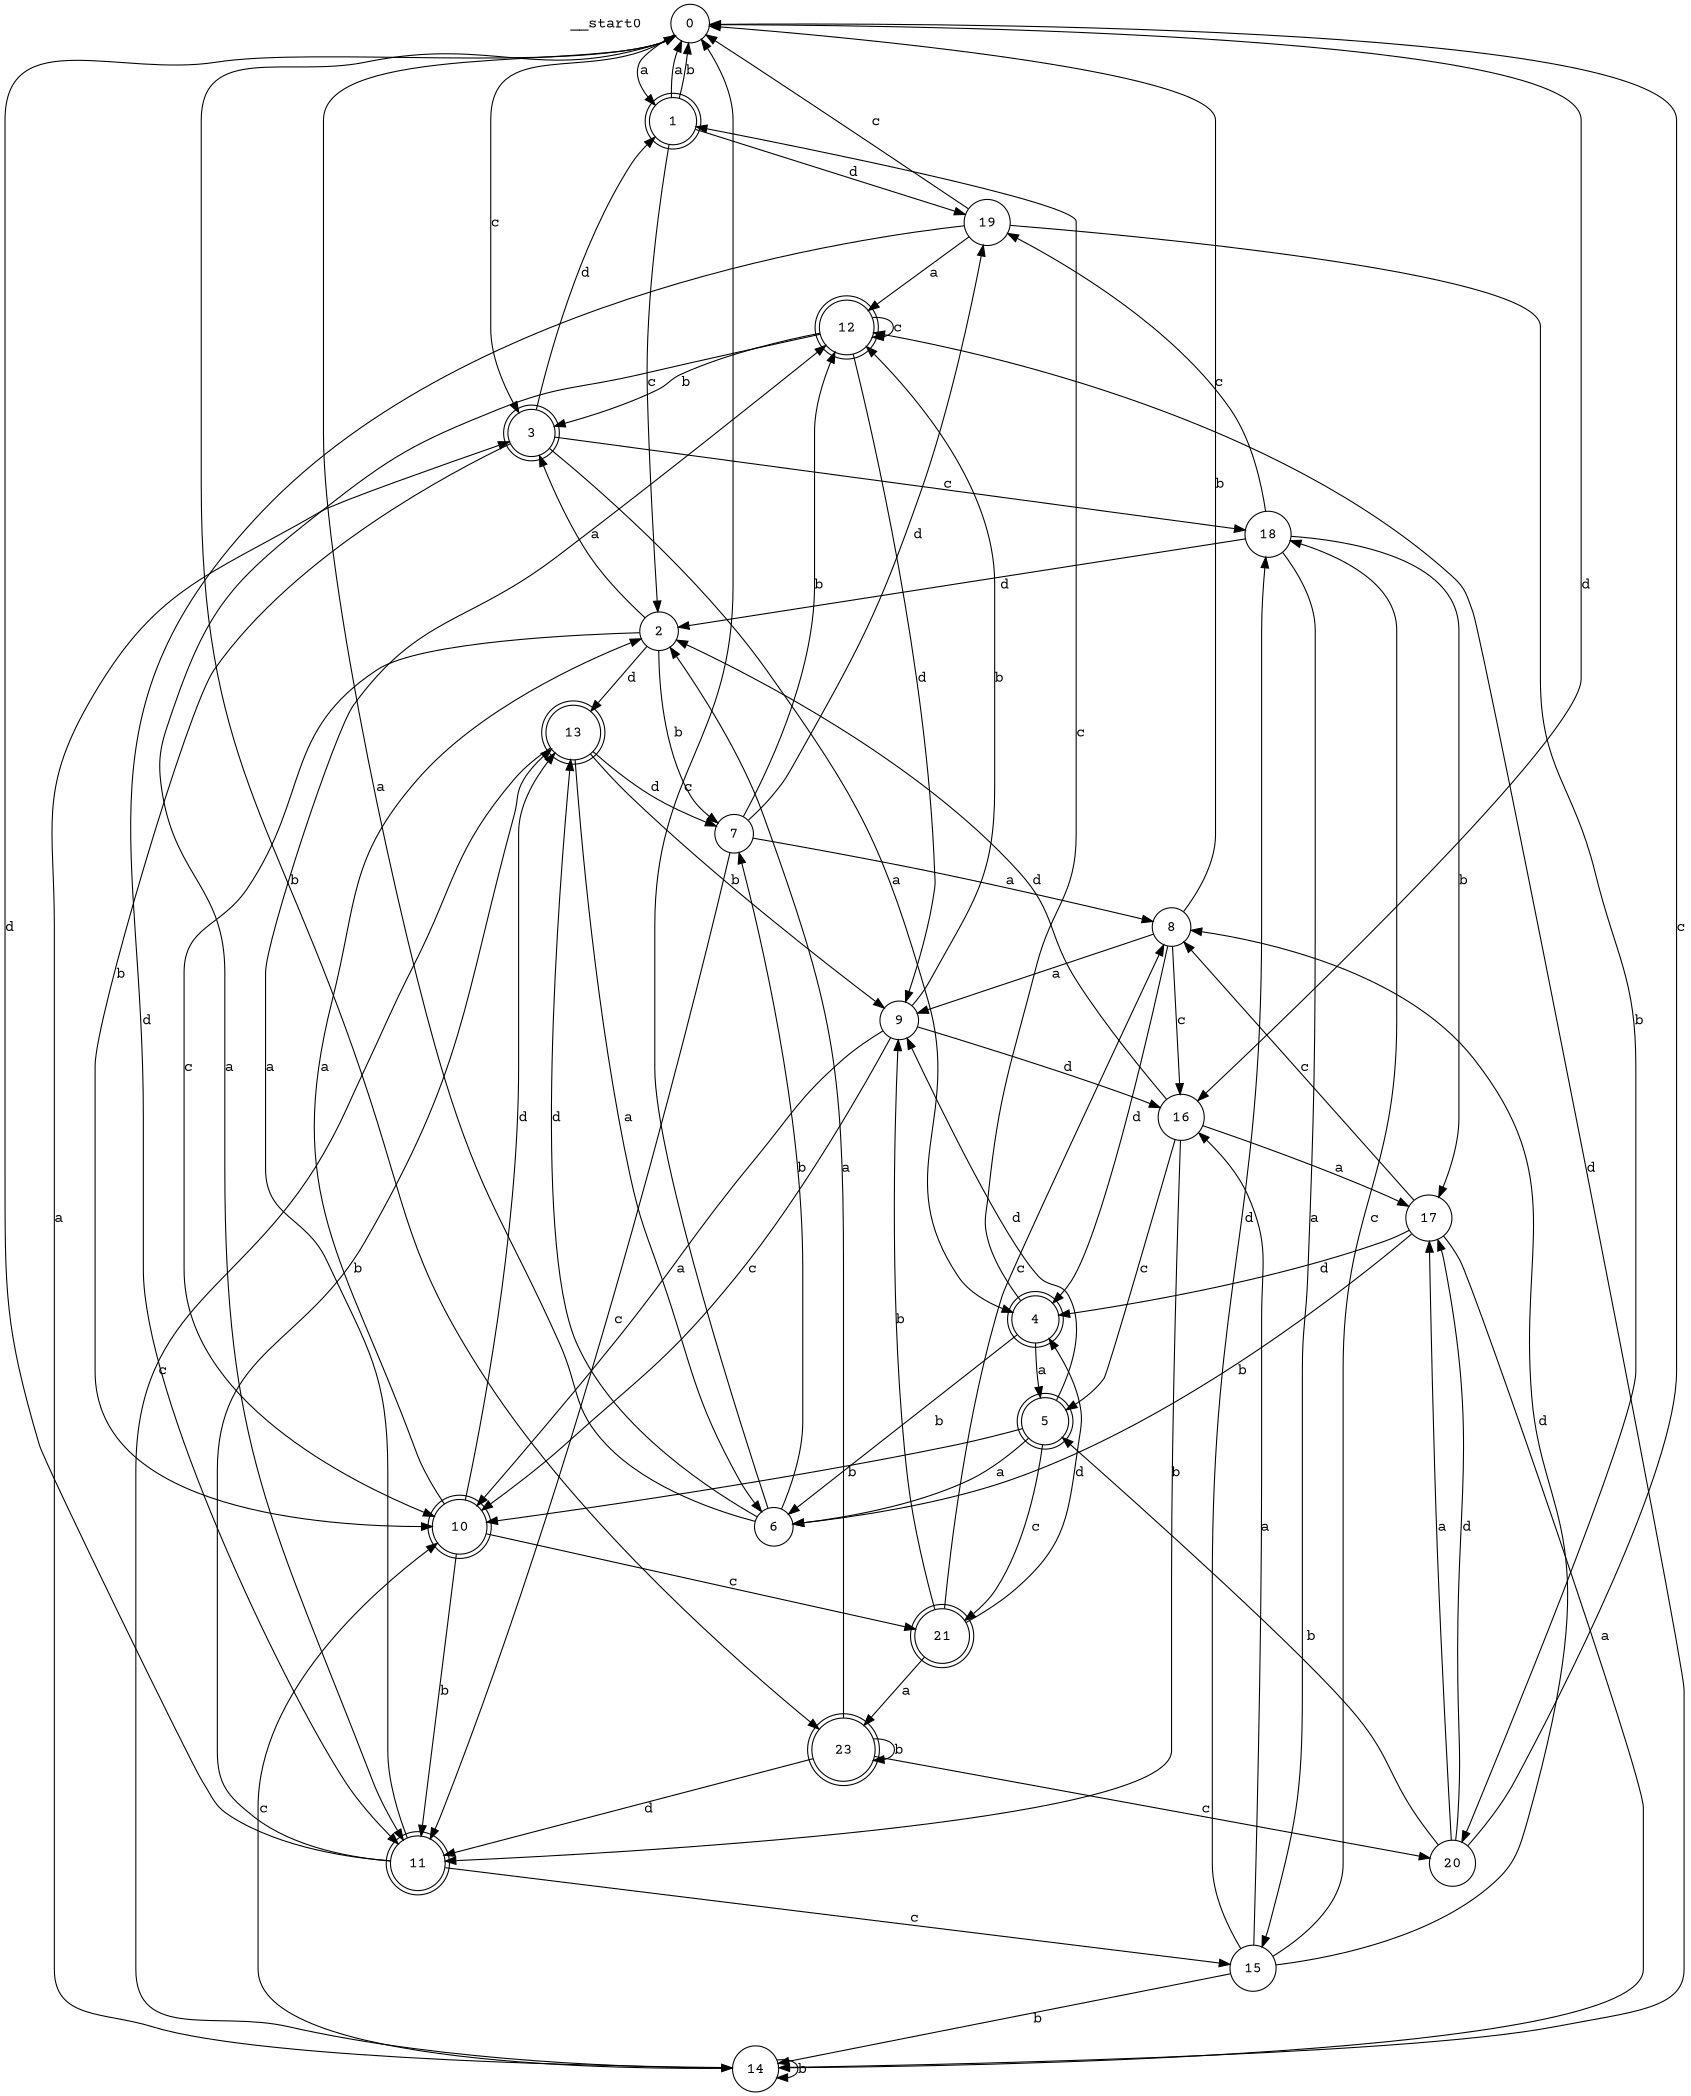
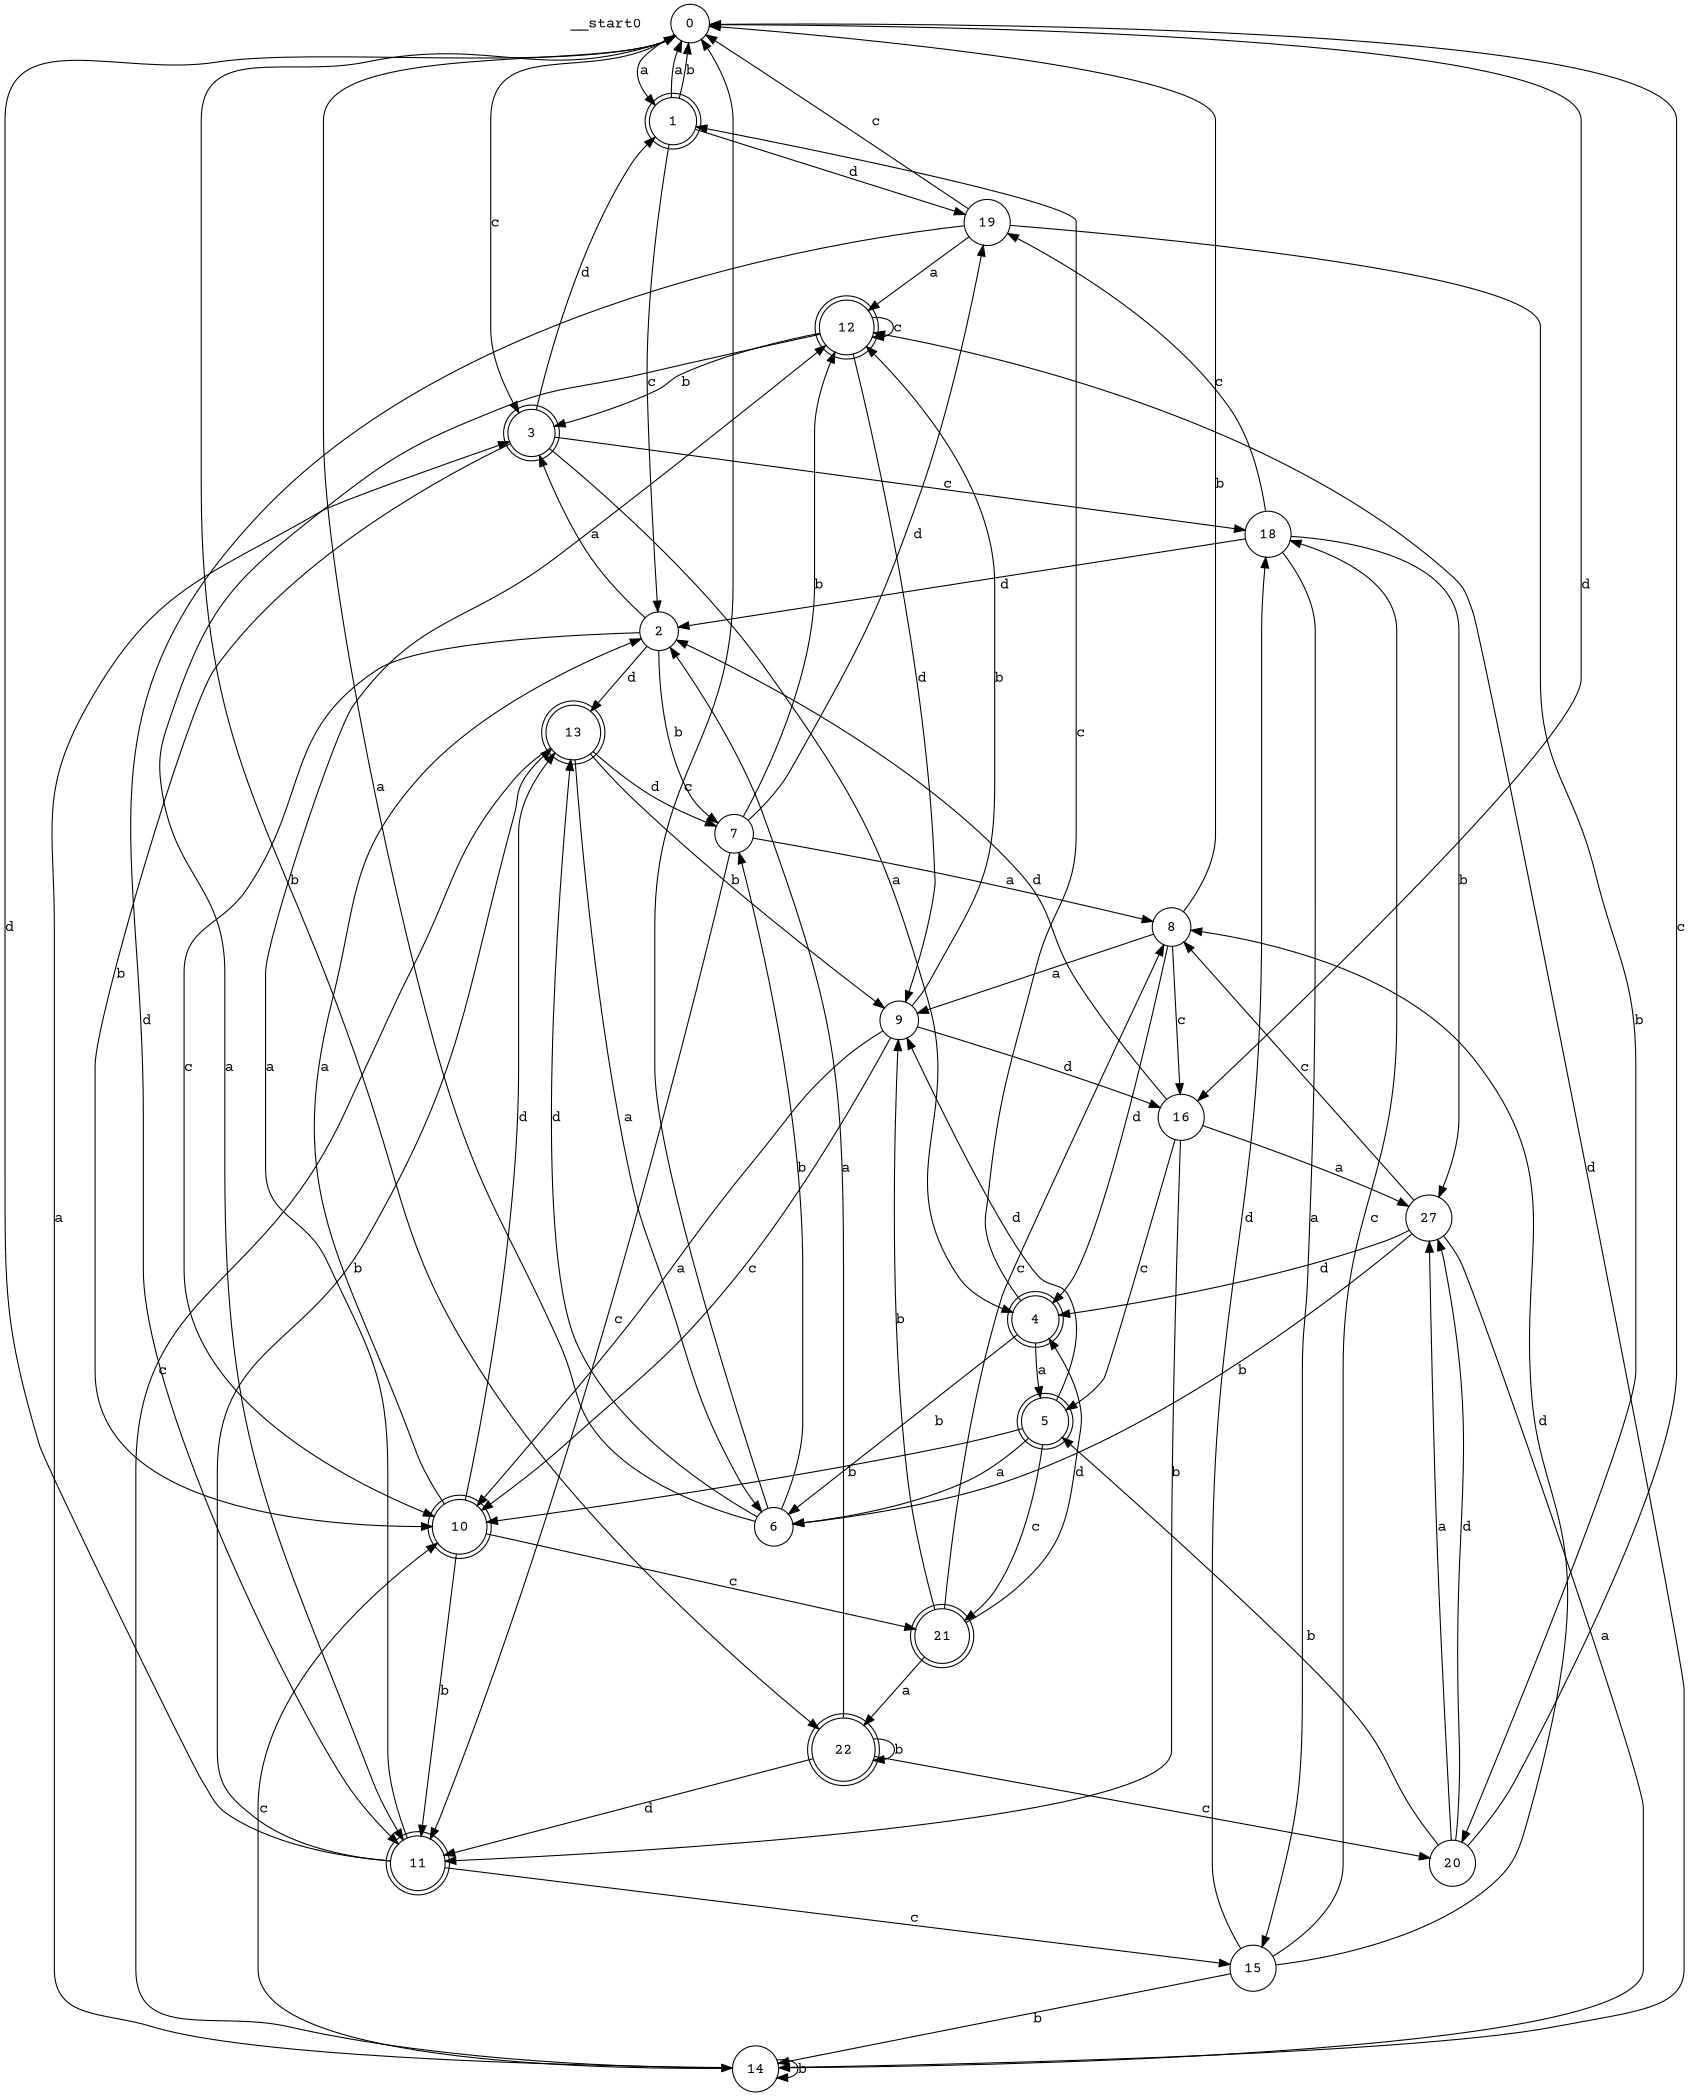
(1429, 1218) -> (1429, 1218)
(1261, 1535) -> none
(843, 1750) -> (843, 1750)
